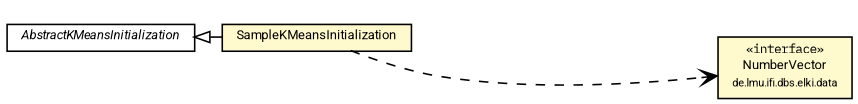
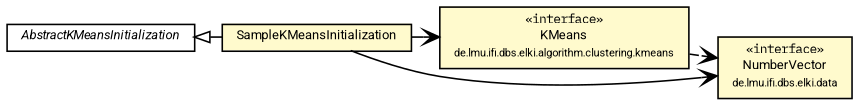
none -> (564, 37)
(524, 84) -> (524, 84)
